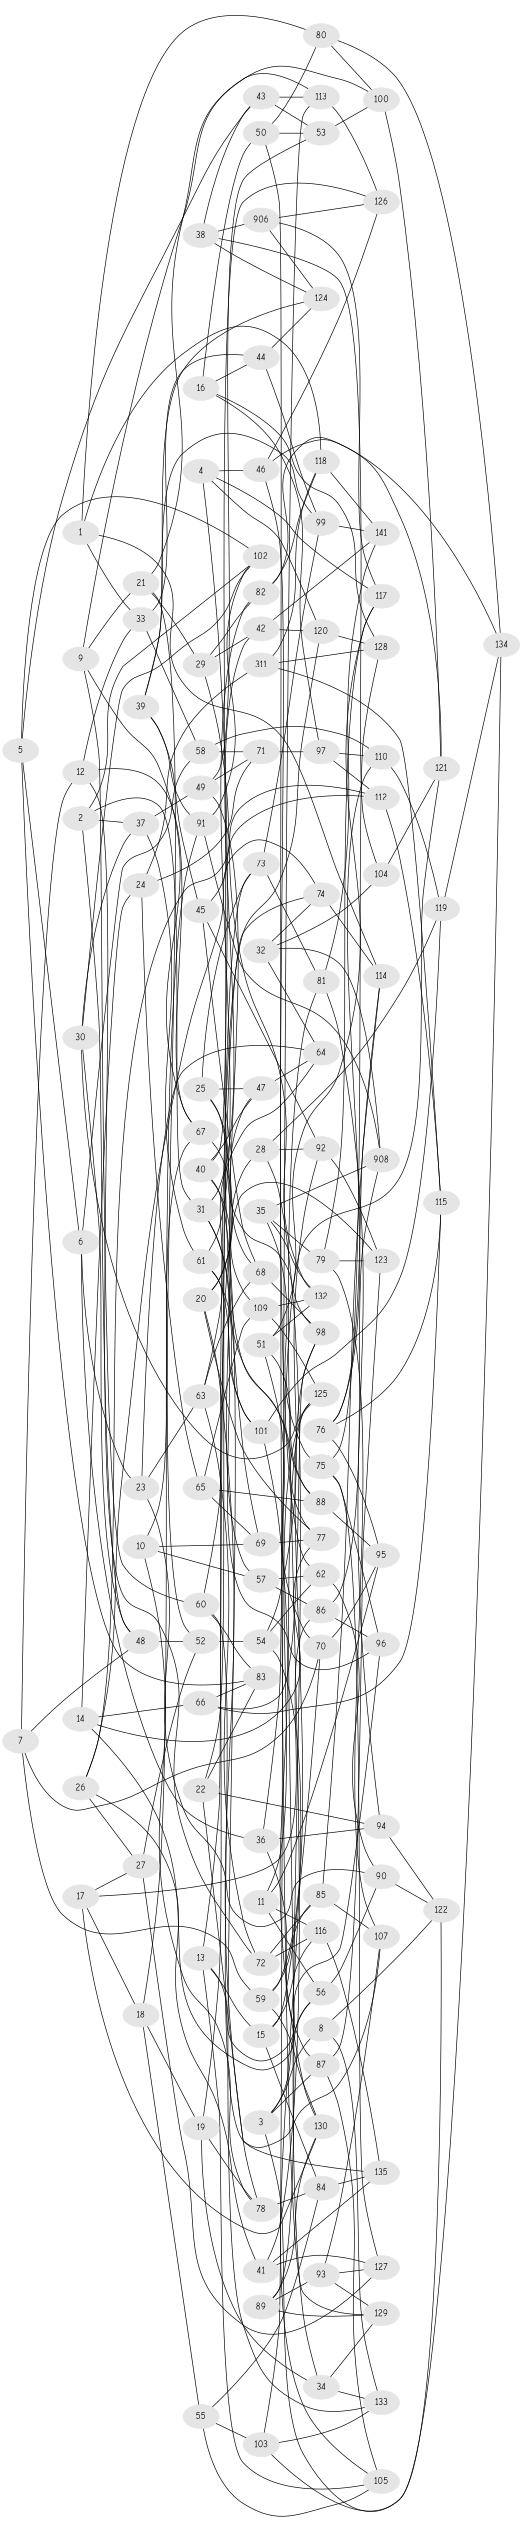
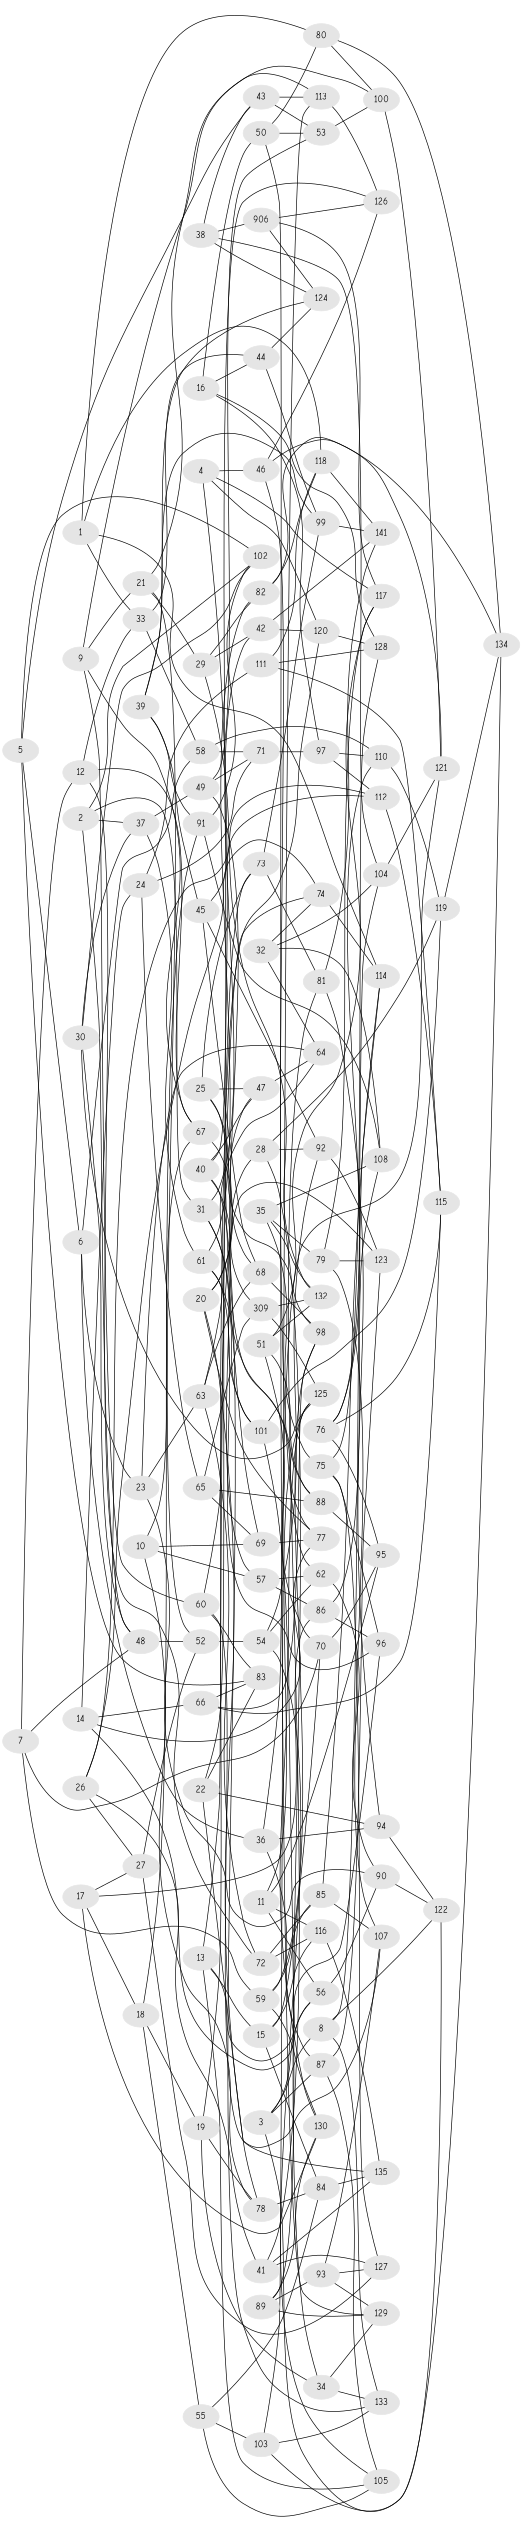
(261, 665) -> (261, 665)
(381, 1160) -> (381, 1160)
(261, 1309) -> (261, 1309)
none -> (358, 1454)
